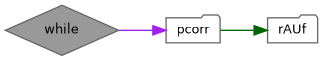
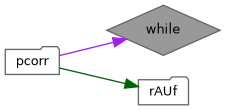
(136, 30) -> (87, 49)
